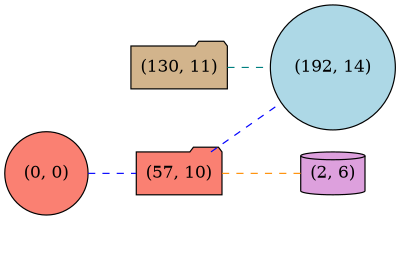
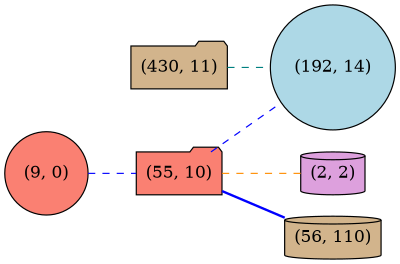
(179, 67) -> (179, 67)
(46, 173) -> (46, 173)
(179, 173) -> (179, 173)
(333, 173) -> (333, 173)
none -> (333, 238)
